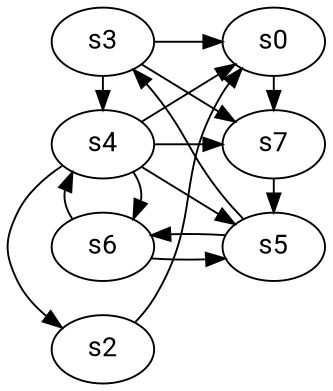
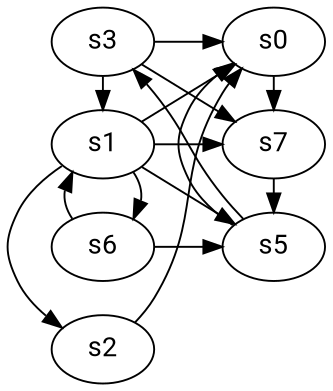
(103, 144) -> (103, 144)
(198, 234) -> (181, 159)
